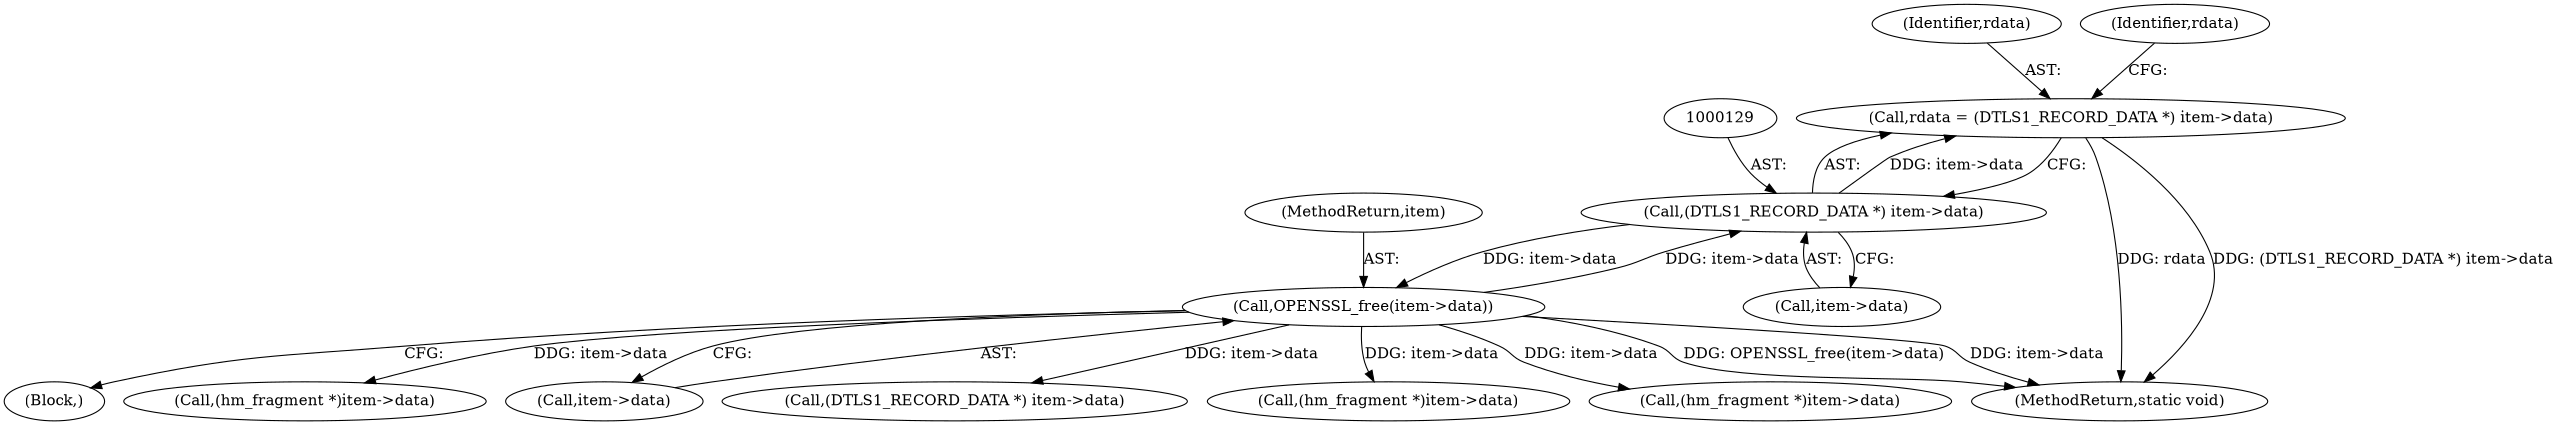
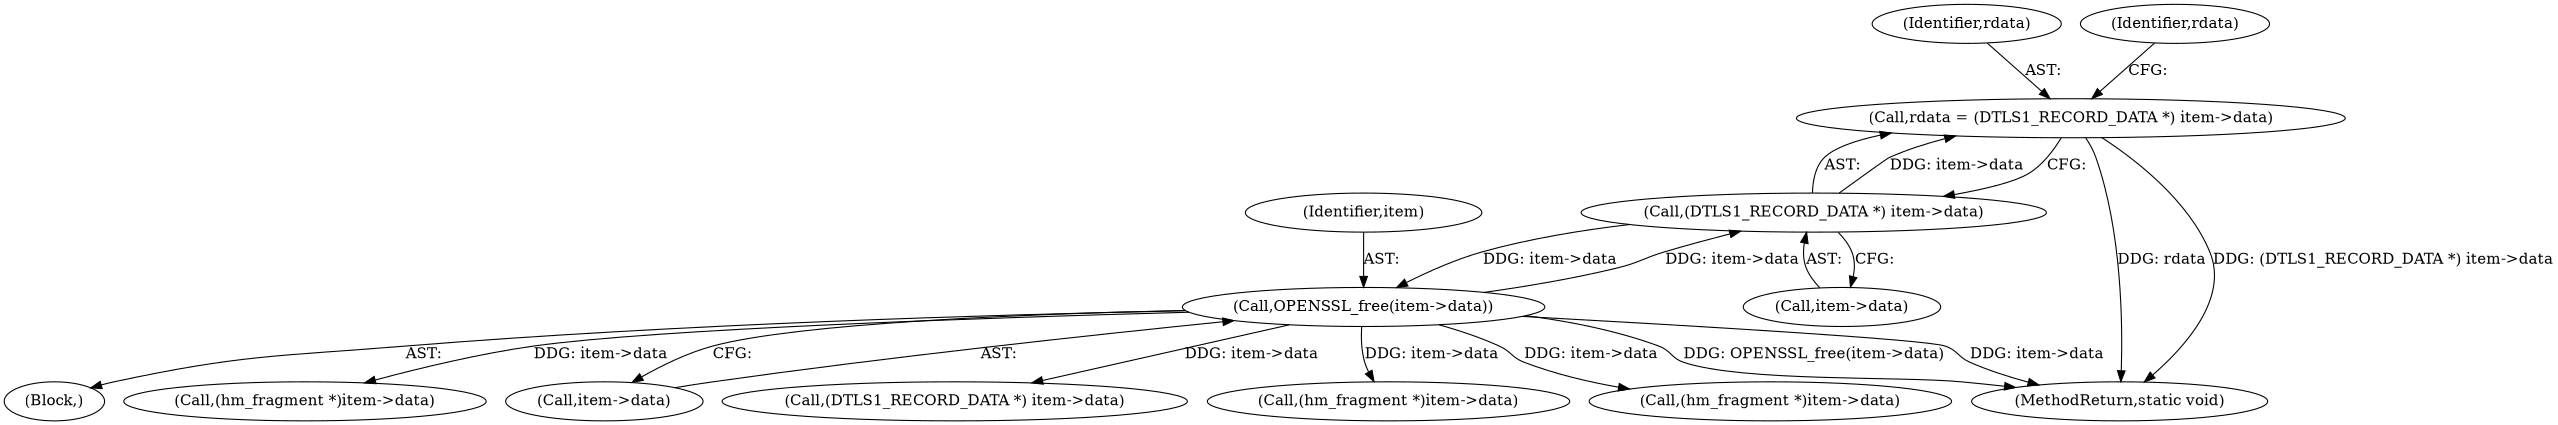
(1720, 118) -> none
(1364, 213) -> (1364, 213)
(426, 354) -> (426, 354)
